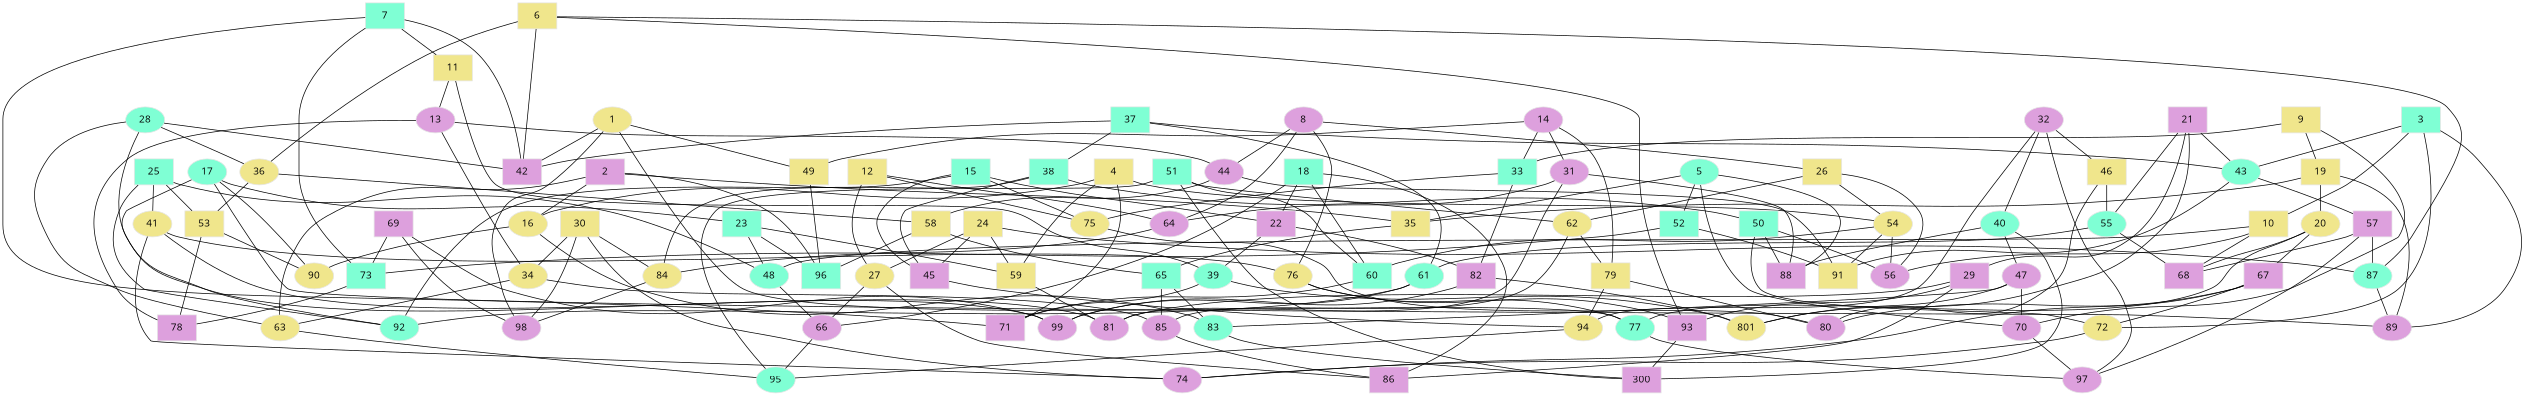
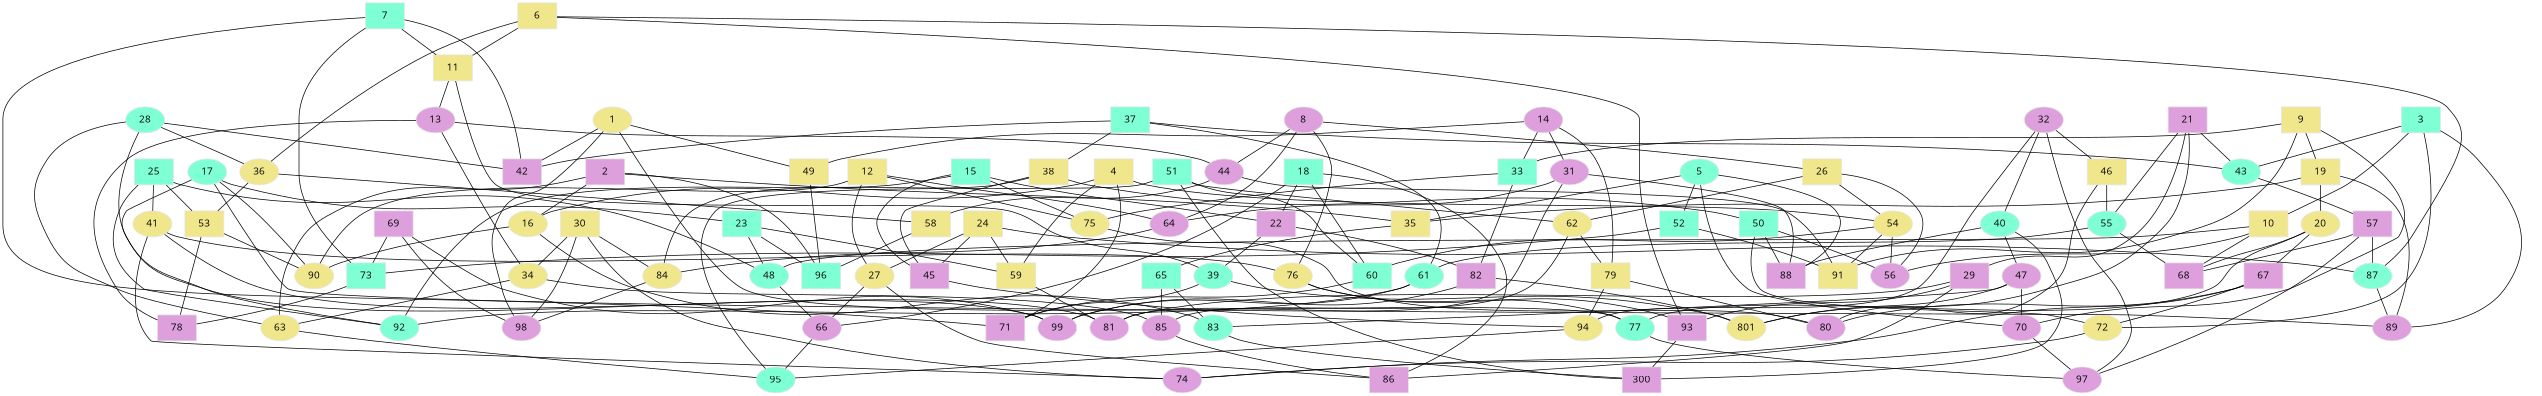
(530, 94) -> (495, 42)
(1049, 172) -> (1049, 172)
none -> (571, 188)
(2099, 246) -> (2206, 225)
(1055, 260) -> none
